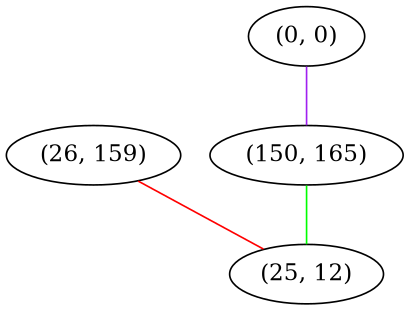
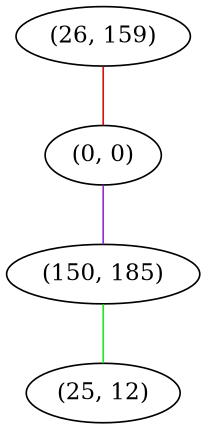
(307, 155) -> (103, 274)
(201, 215) -> (103, 96)
